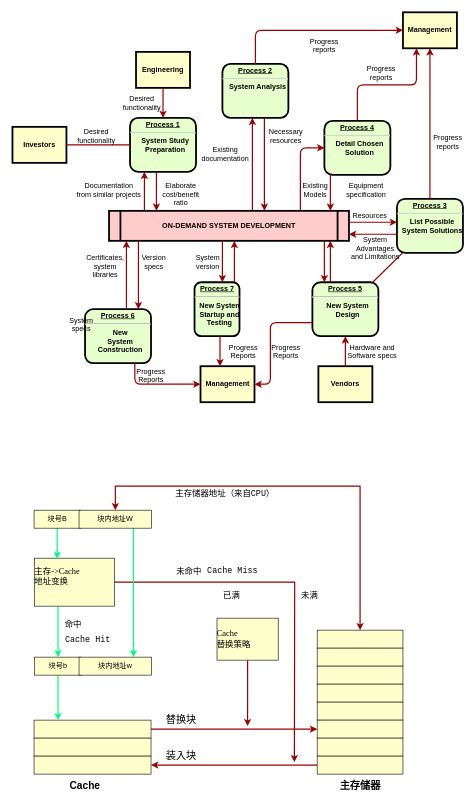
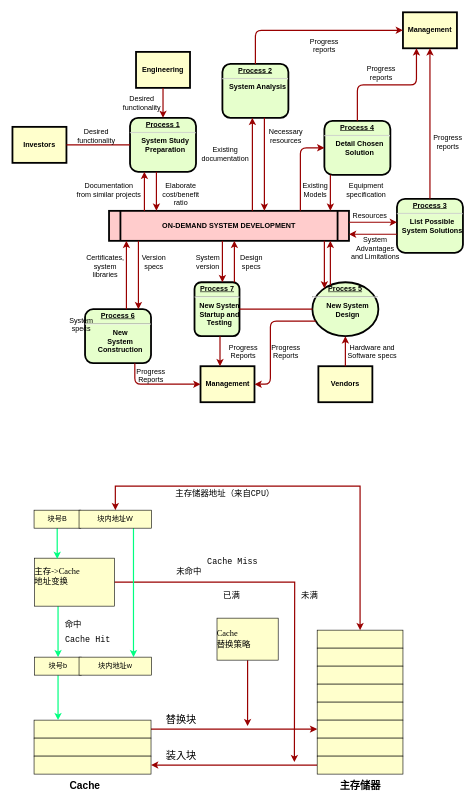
none -> (251, 259)
(387, 268) -> (276, 309)
(345, 309) -> (345, 309)
(236, 570) -> (236, 561)
